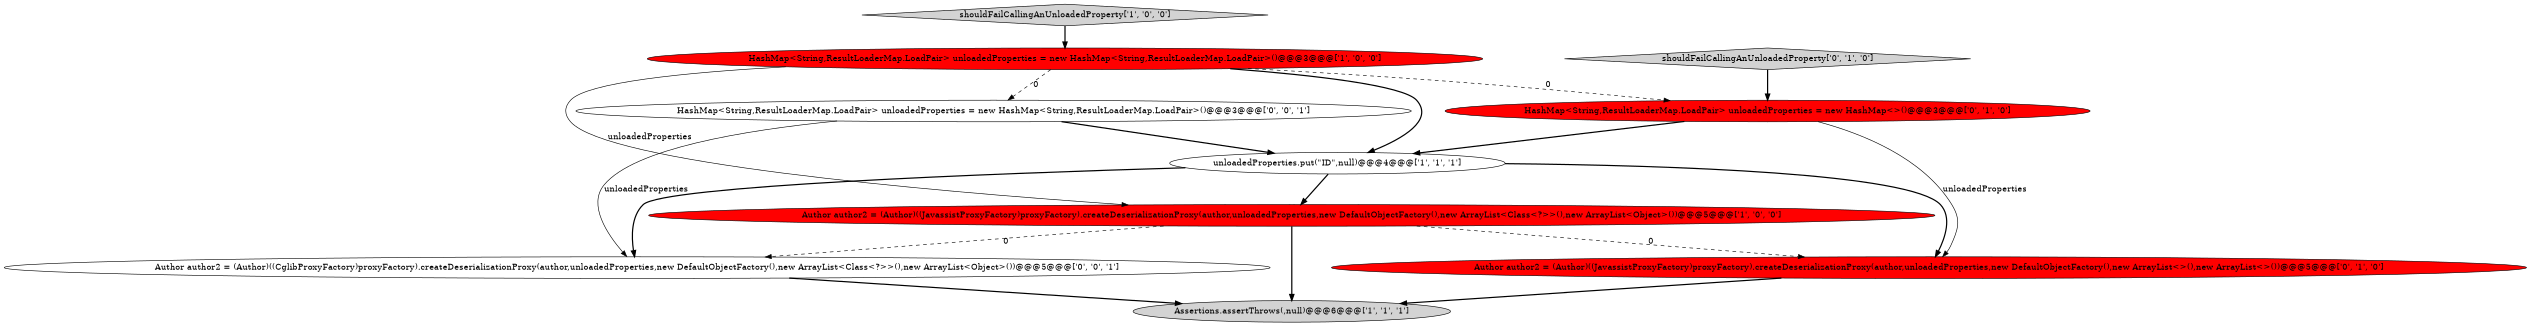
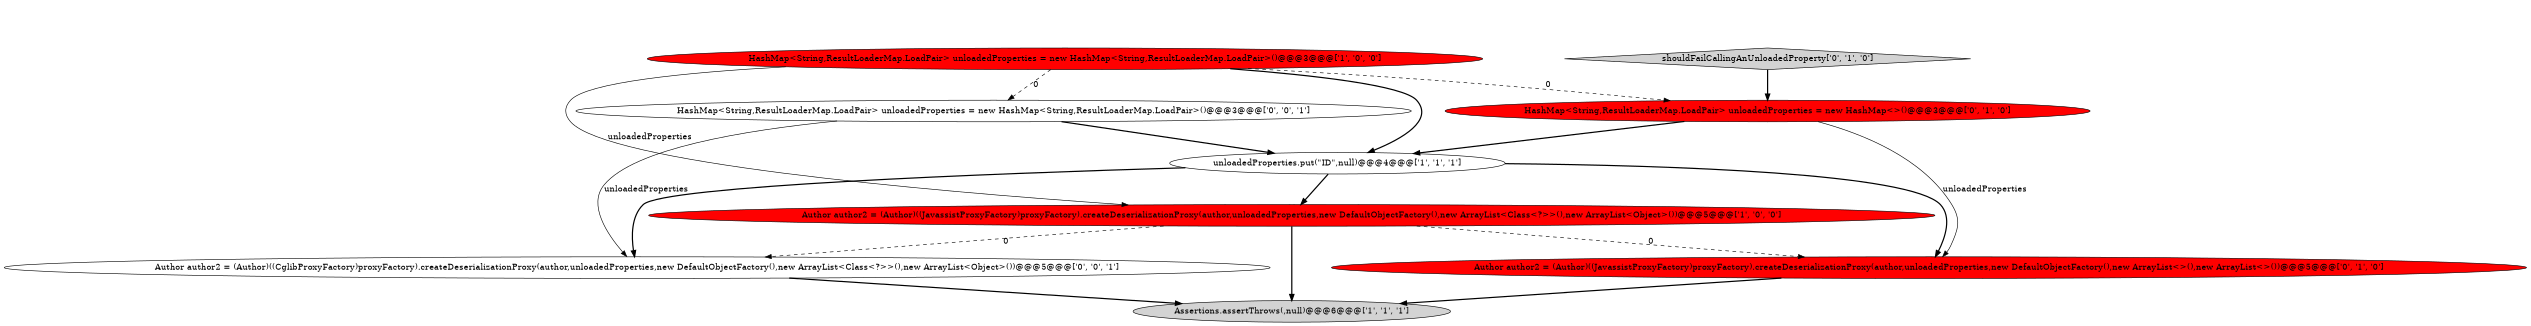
(1065, 15) -> none
